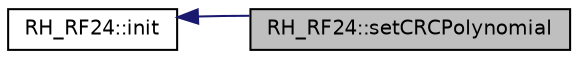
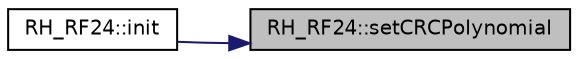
(224, 16) -> (203, 43)
